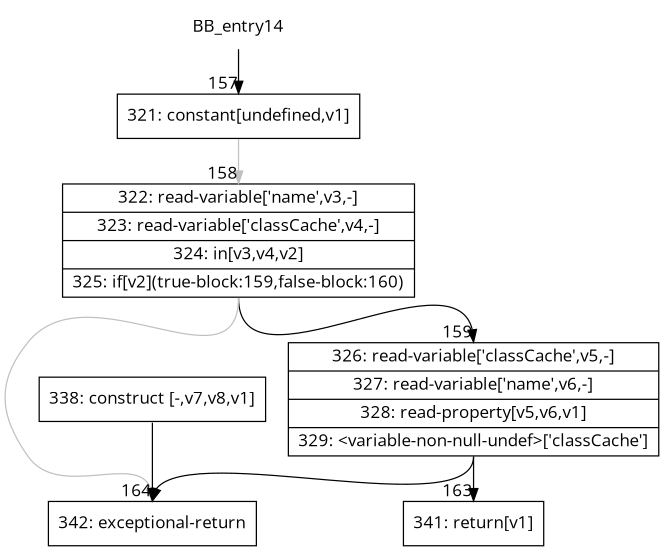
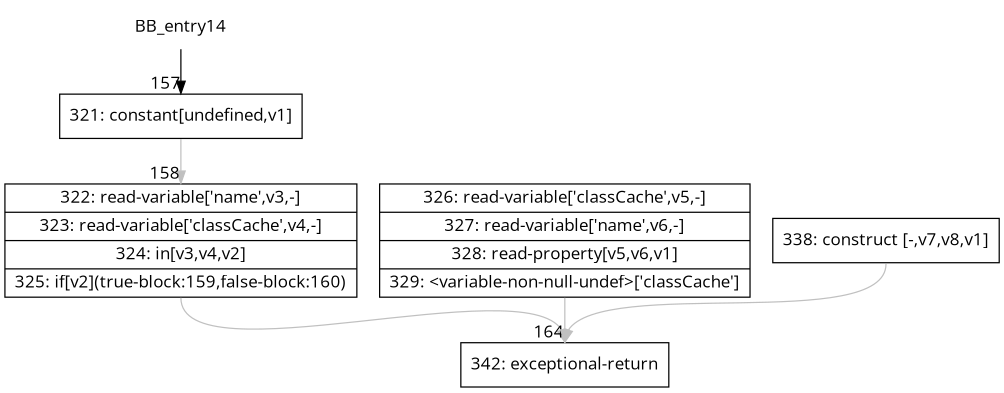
(350, 322) -> none
(152, 455) -> (731, 303)
(319, 479) -> (565, 314)
(474, 524) -> none
